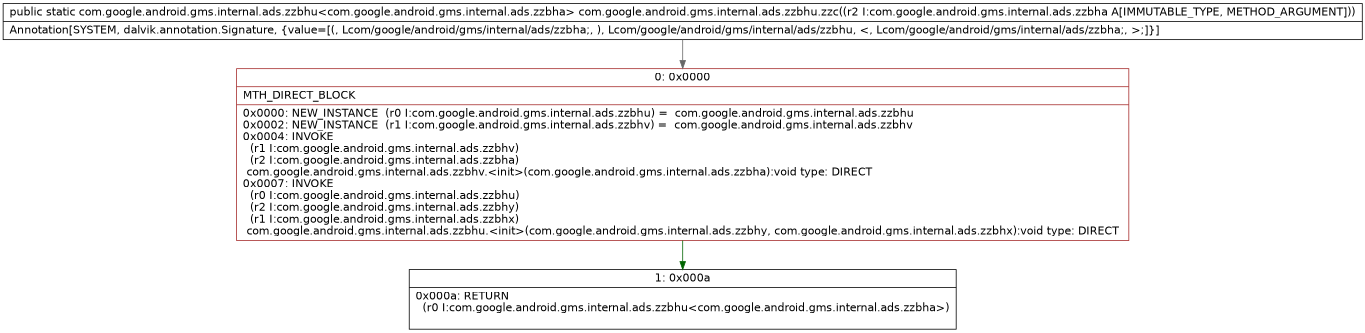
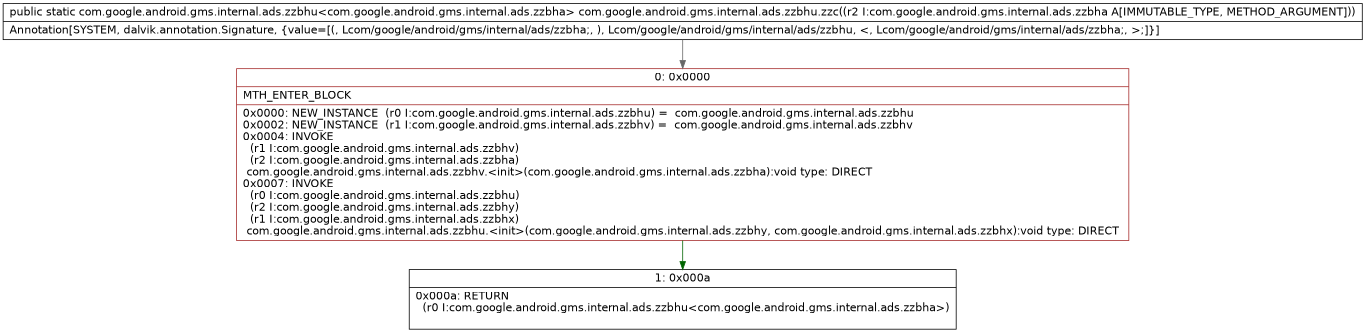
(299, 95) -> (297, 95)
